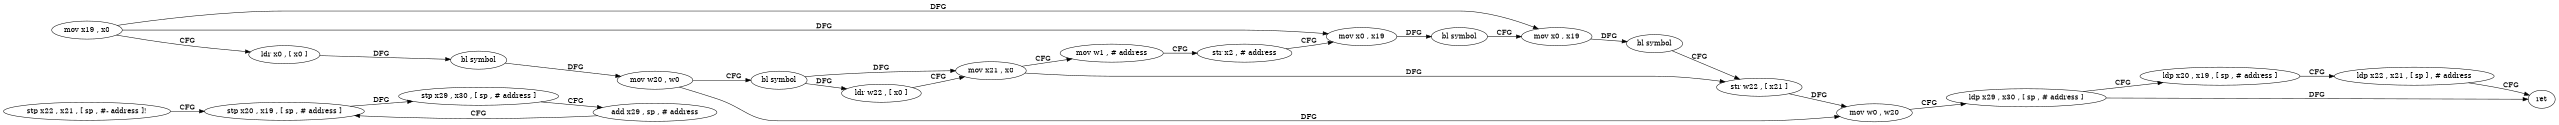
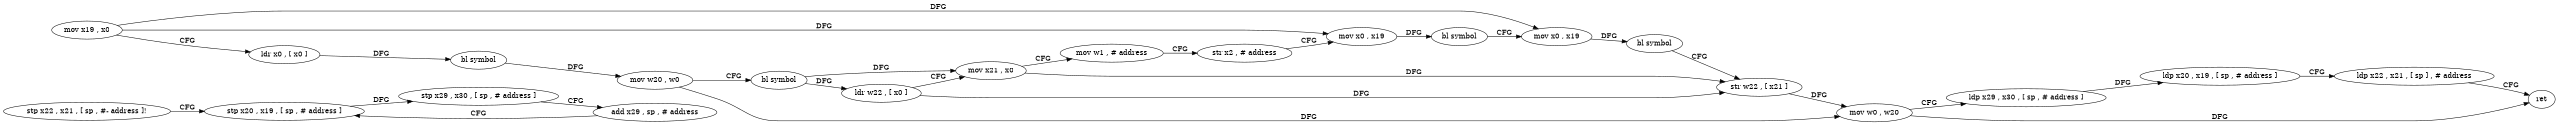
(2123, 83) -> (2123, 83)
none -> (1320, 98)
(2314, 99) -> (2218, 121)
